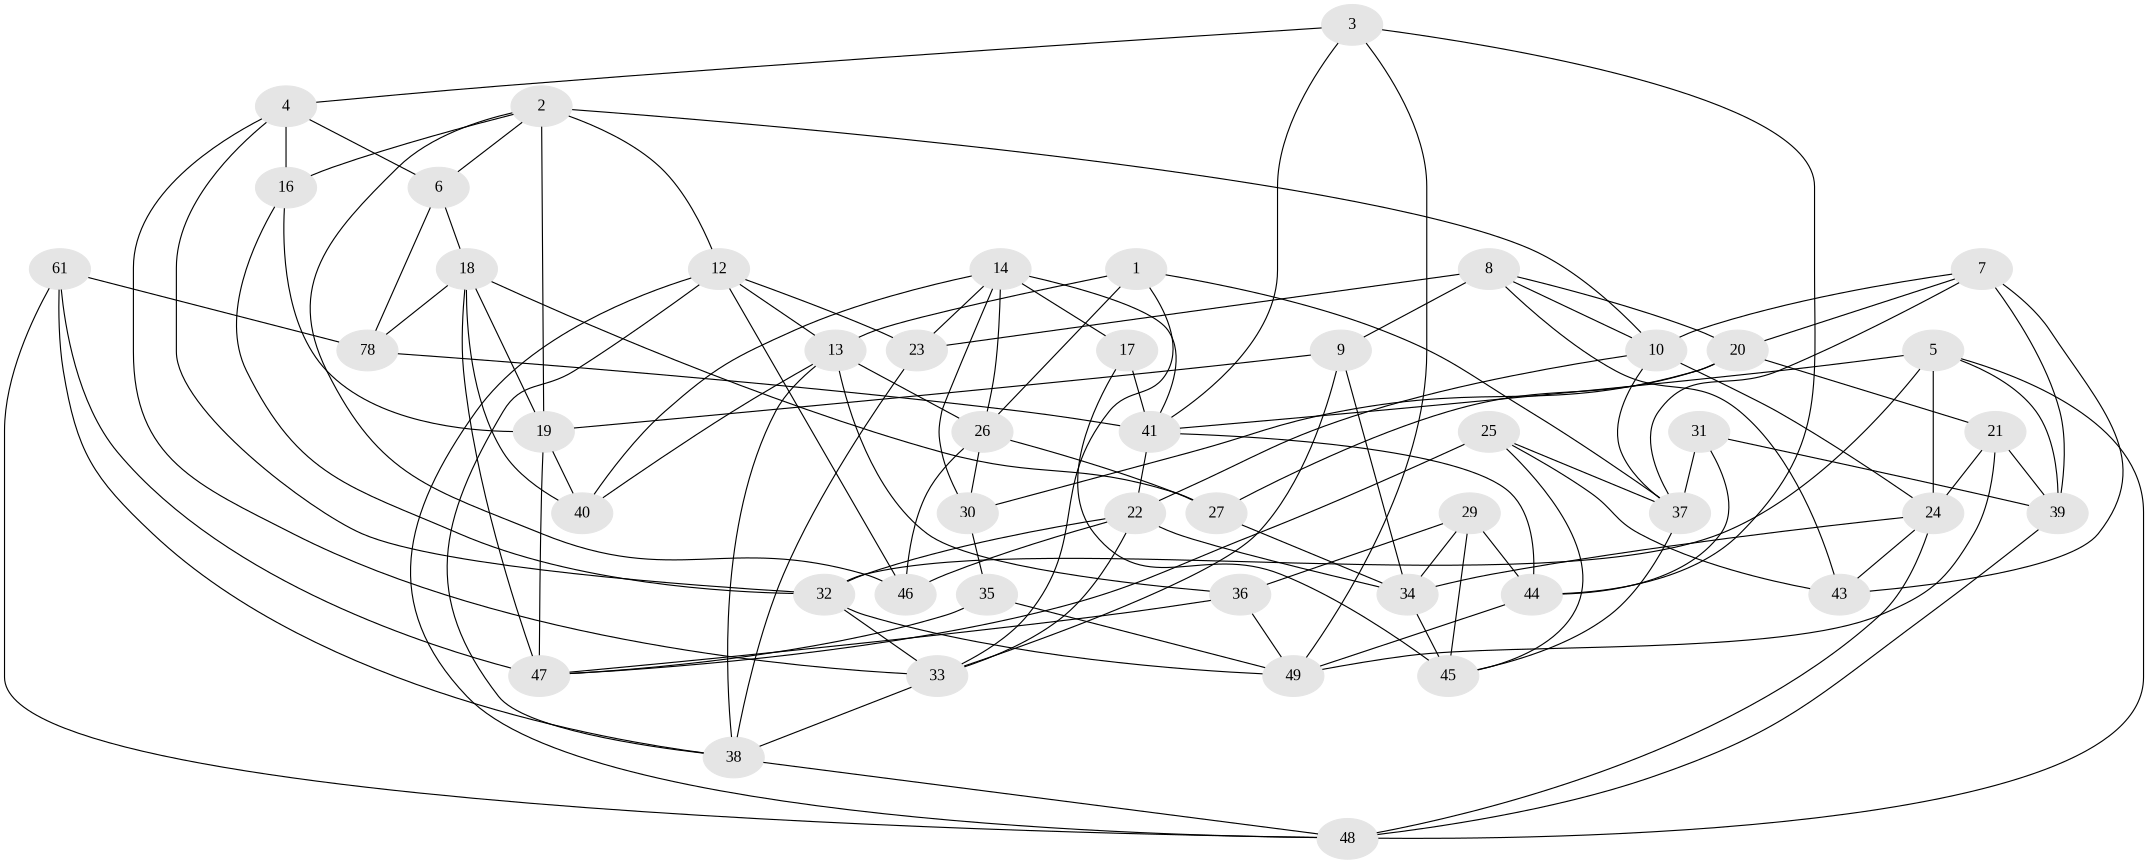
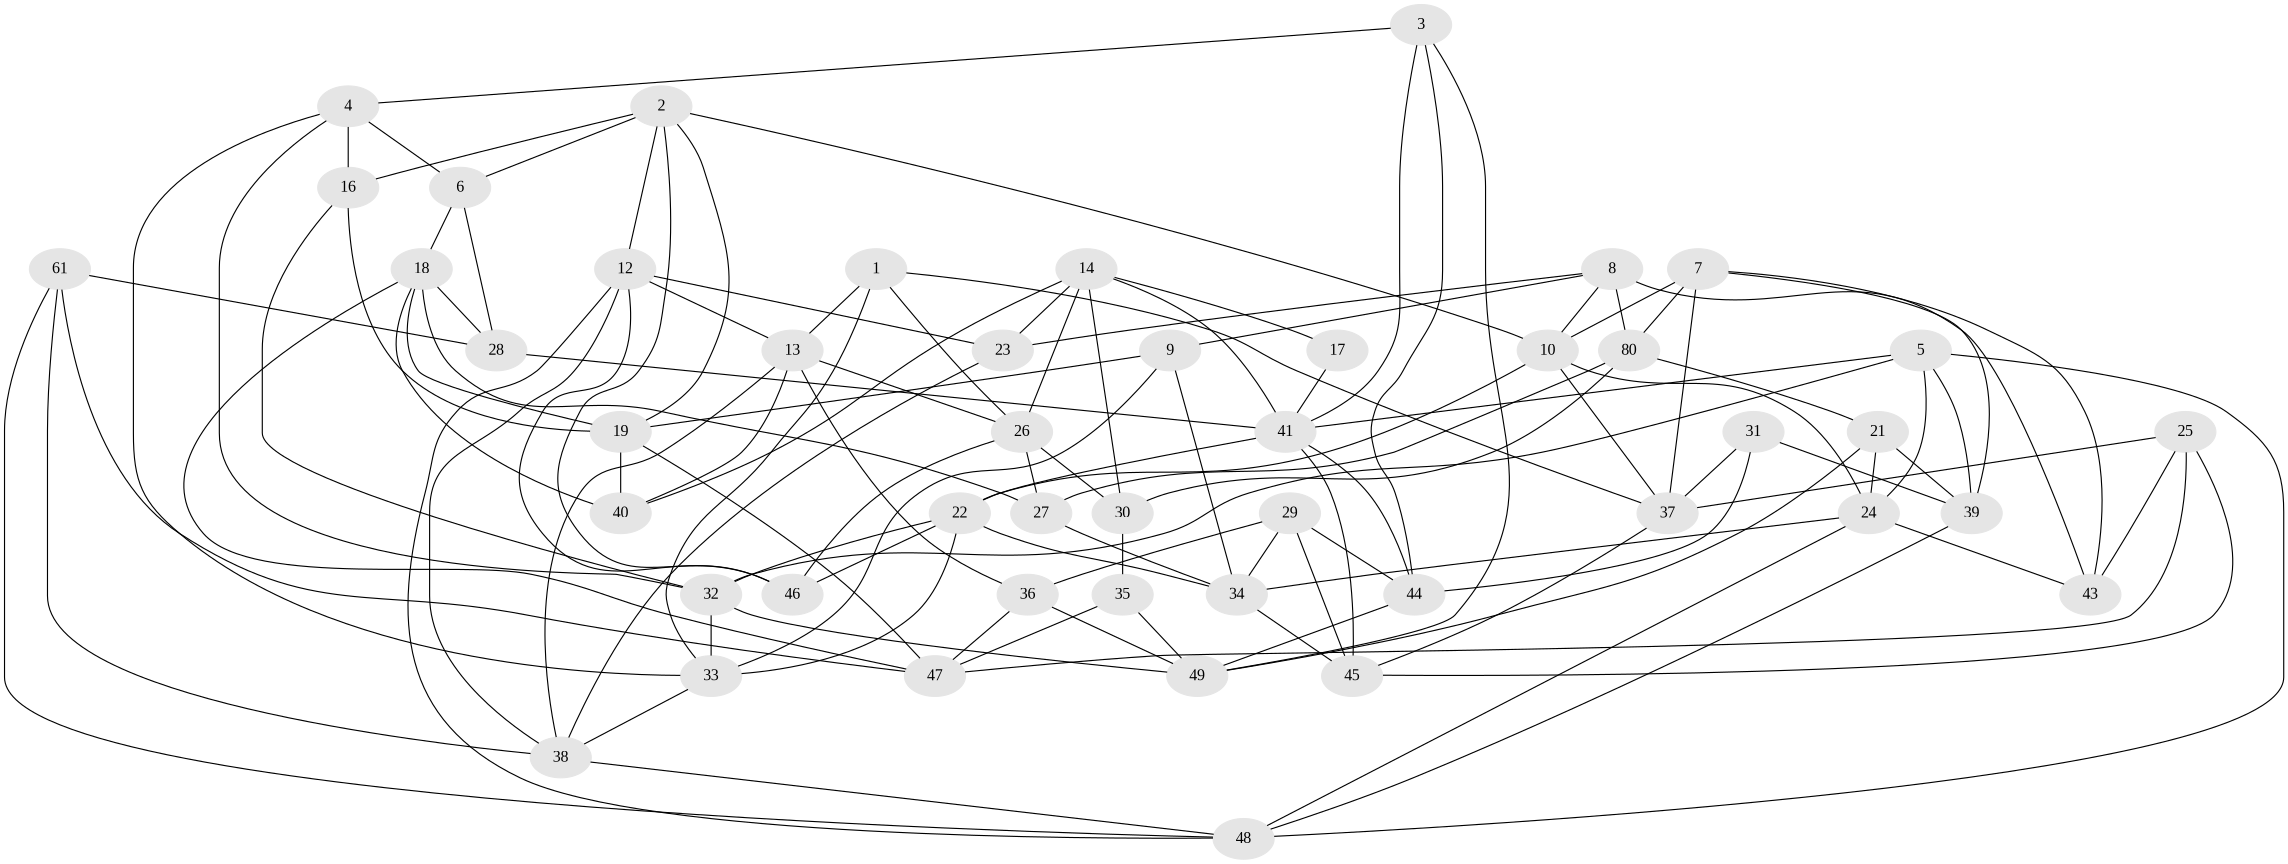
(367, 350) -> (496, 350)
(1738, 350) -> (1629, 350)
(1154, 567) -> (1344, 536)
